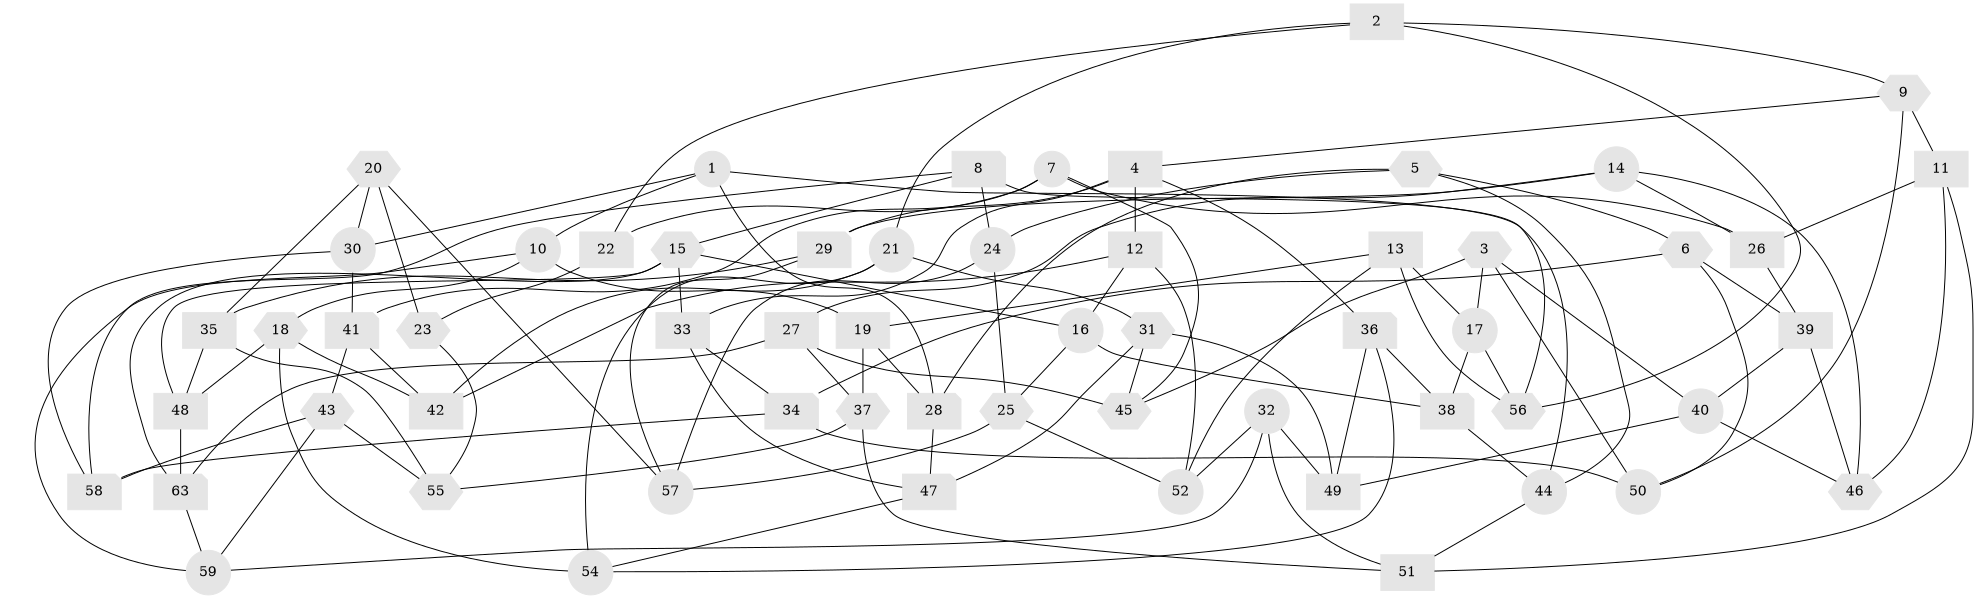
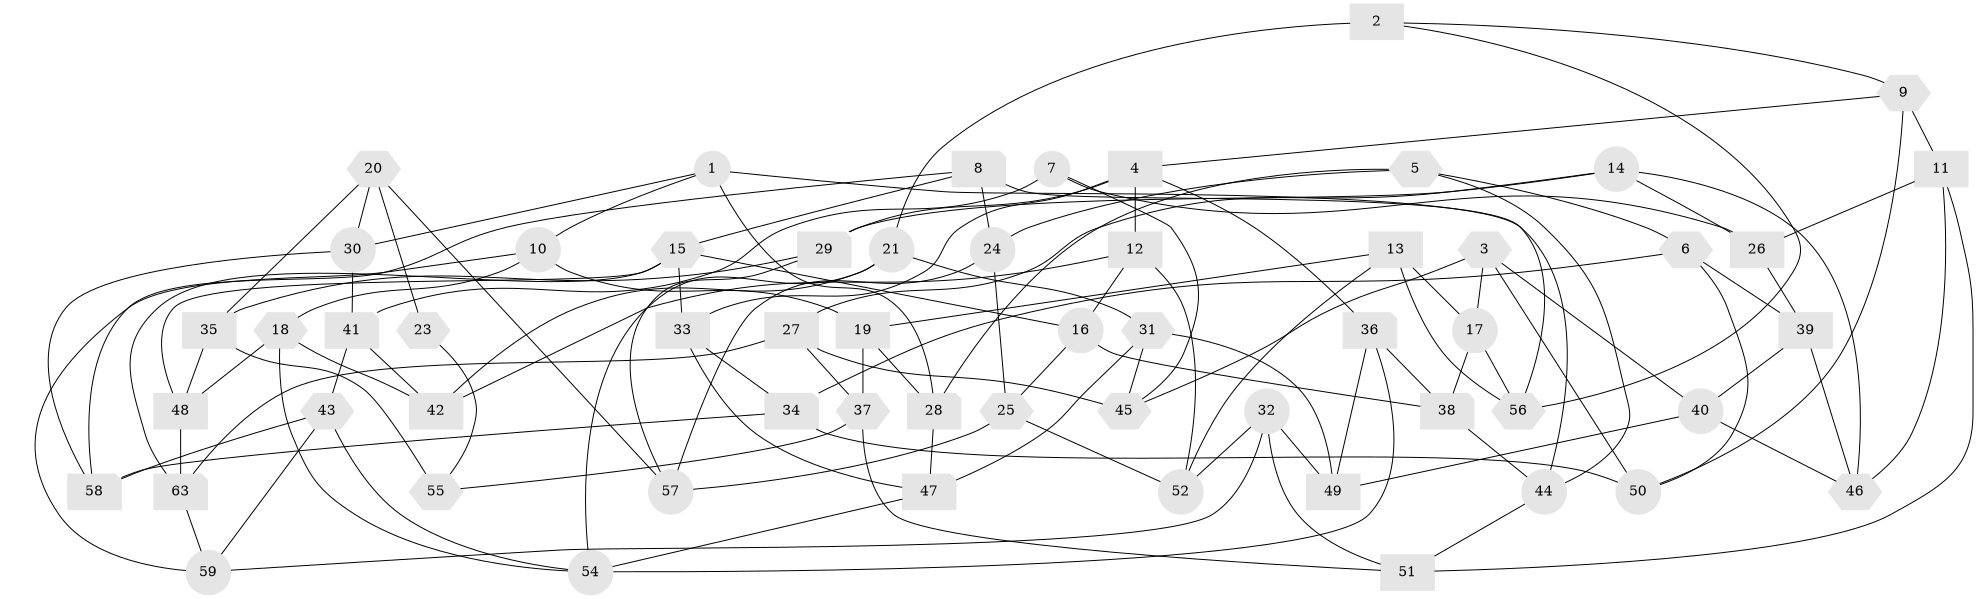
(606, 250) -> none
(382, 452) -> (431, 532)
